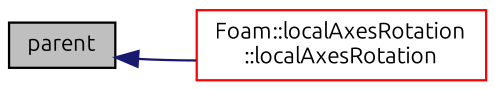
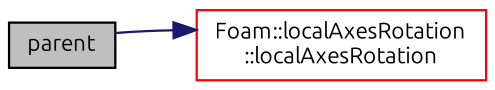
(167, 60) -> (144, 31)
